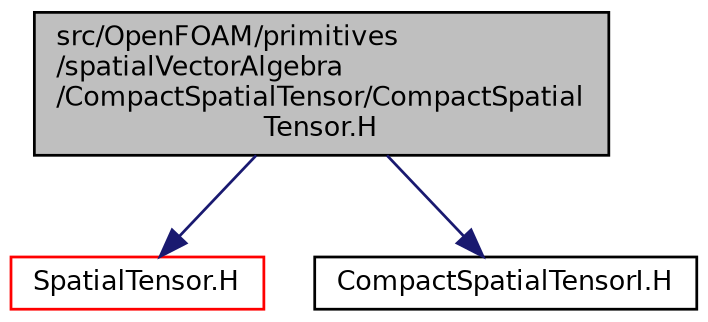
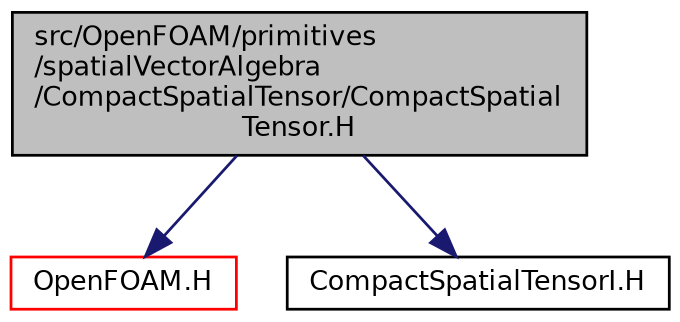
(137, 283) -> (124, 283)
